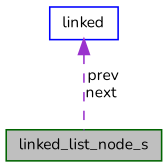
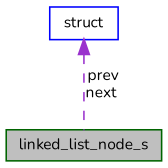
(84, 23) -> (84, 23)
